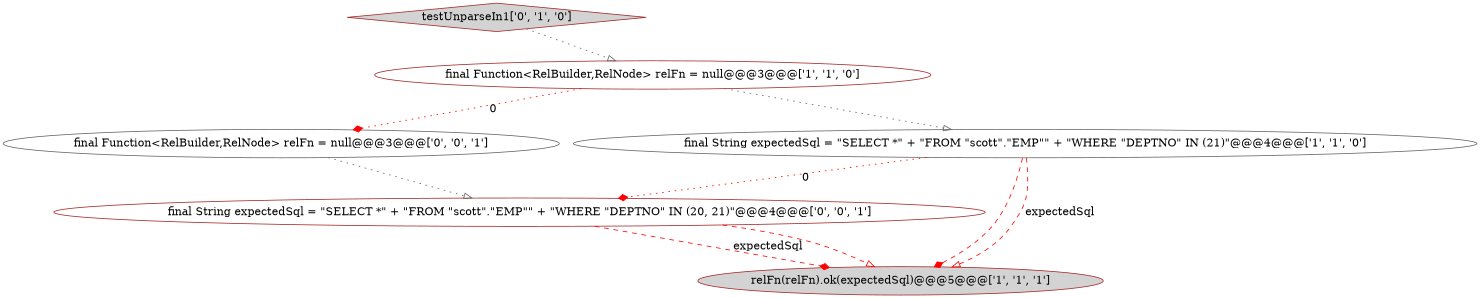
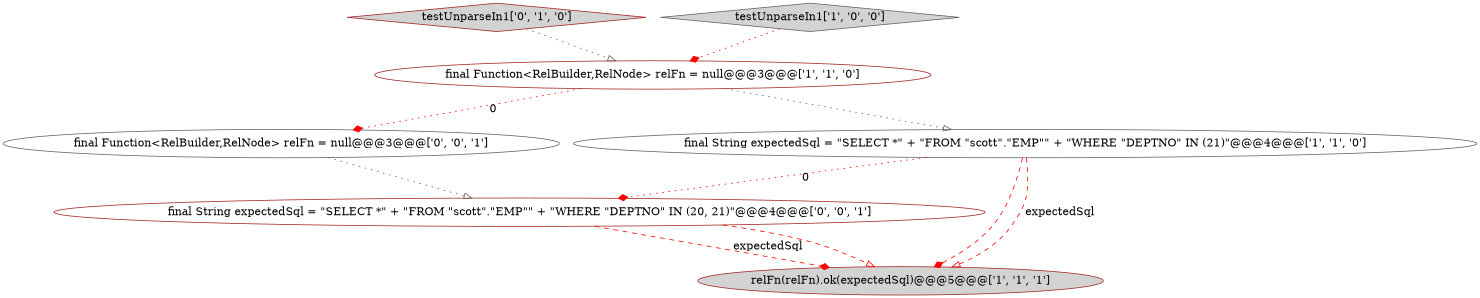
none -> (810, 17)
